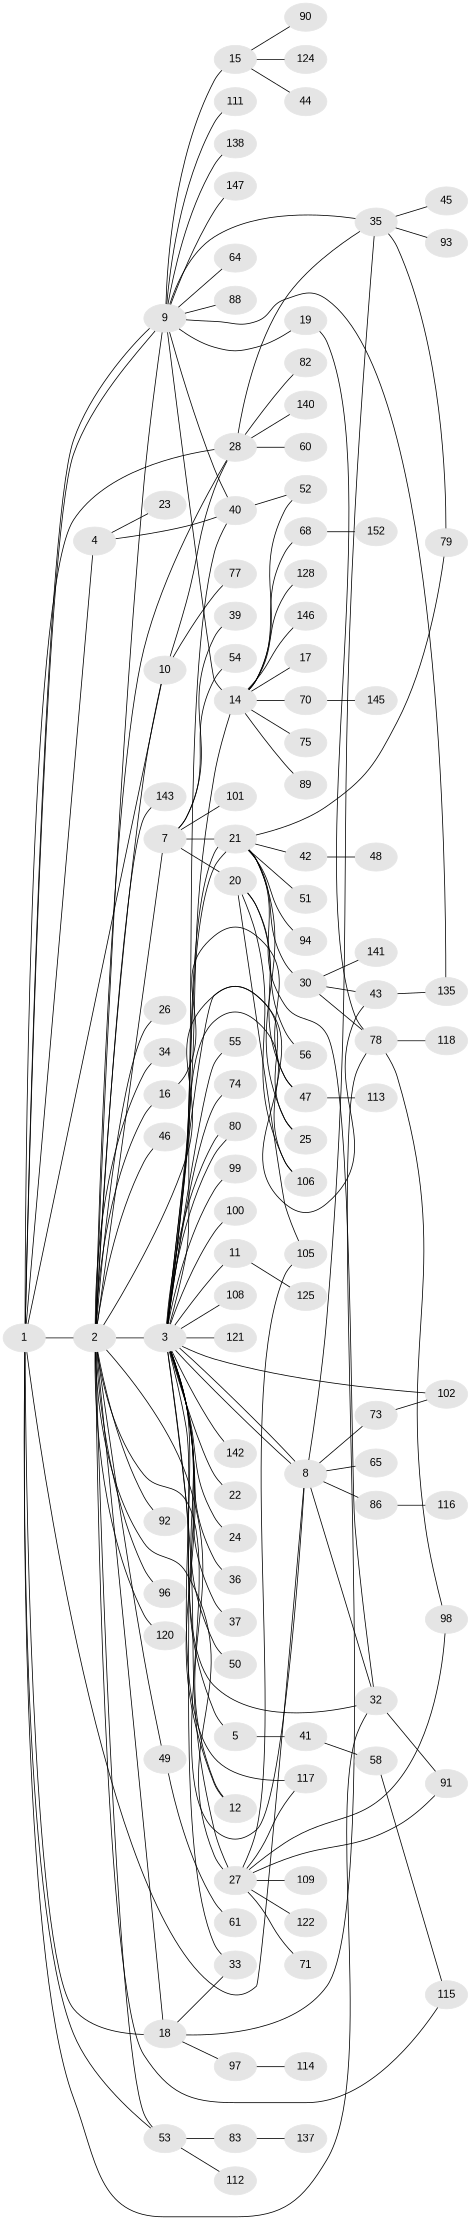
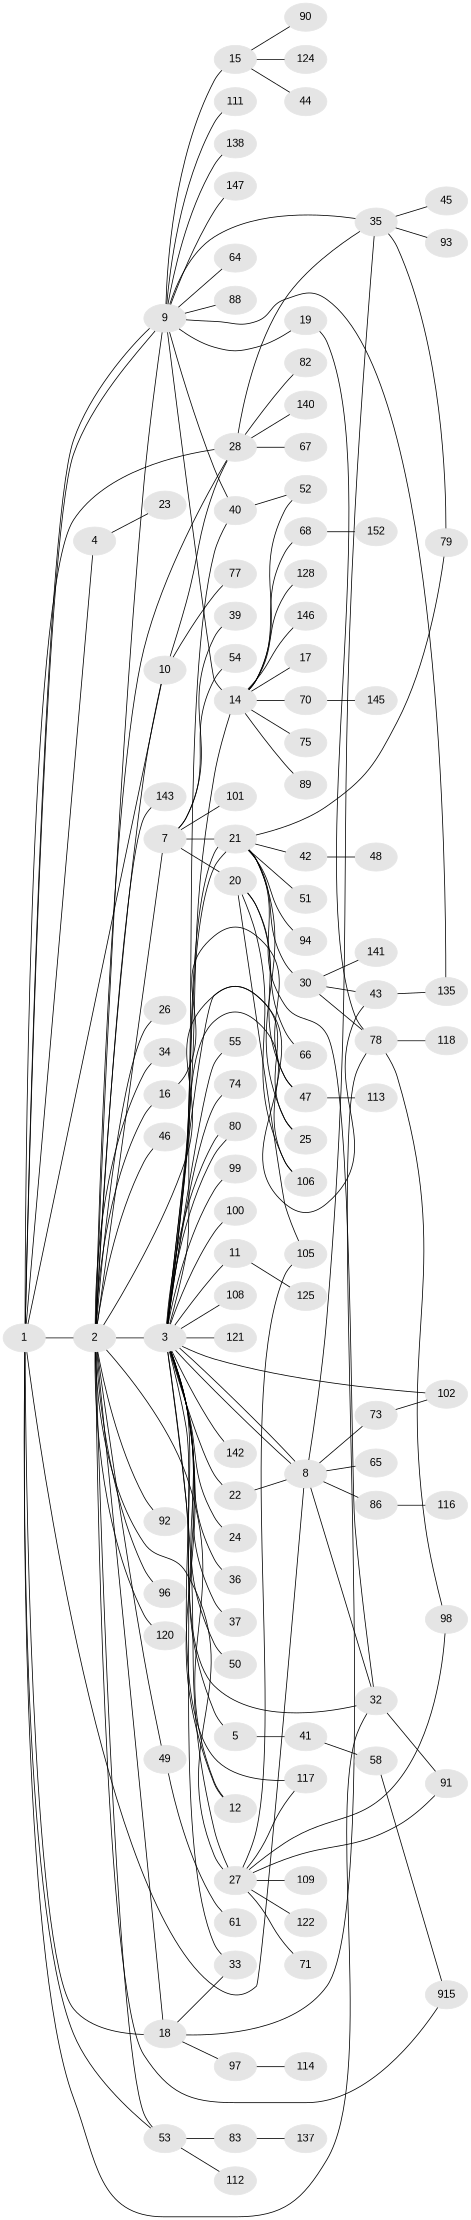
(306, 447) -> (306, 447)
(167, 530) -> none
(306, 1056) -> (306, 1056)
(240, 1839) -> (271, 1485)
(446, 1995) -> (446, 1995)
